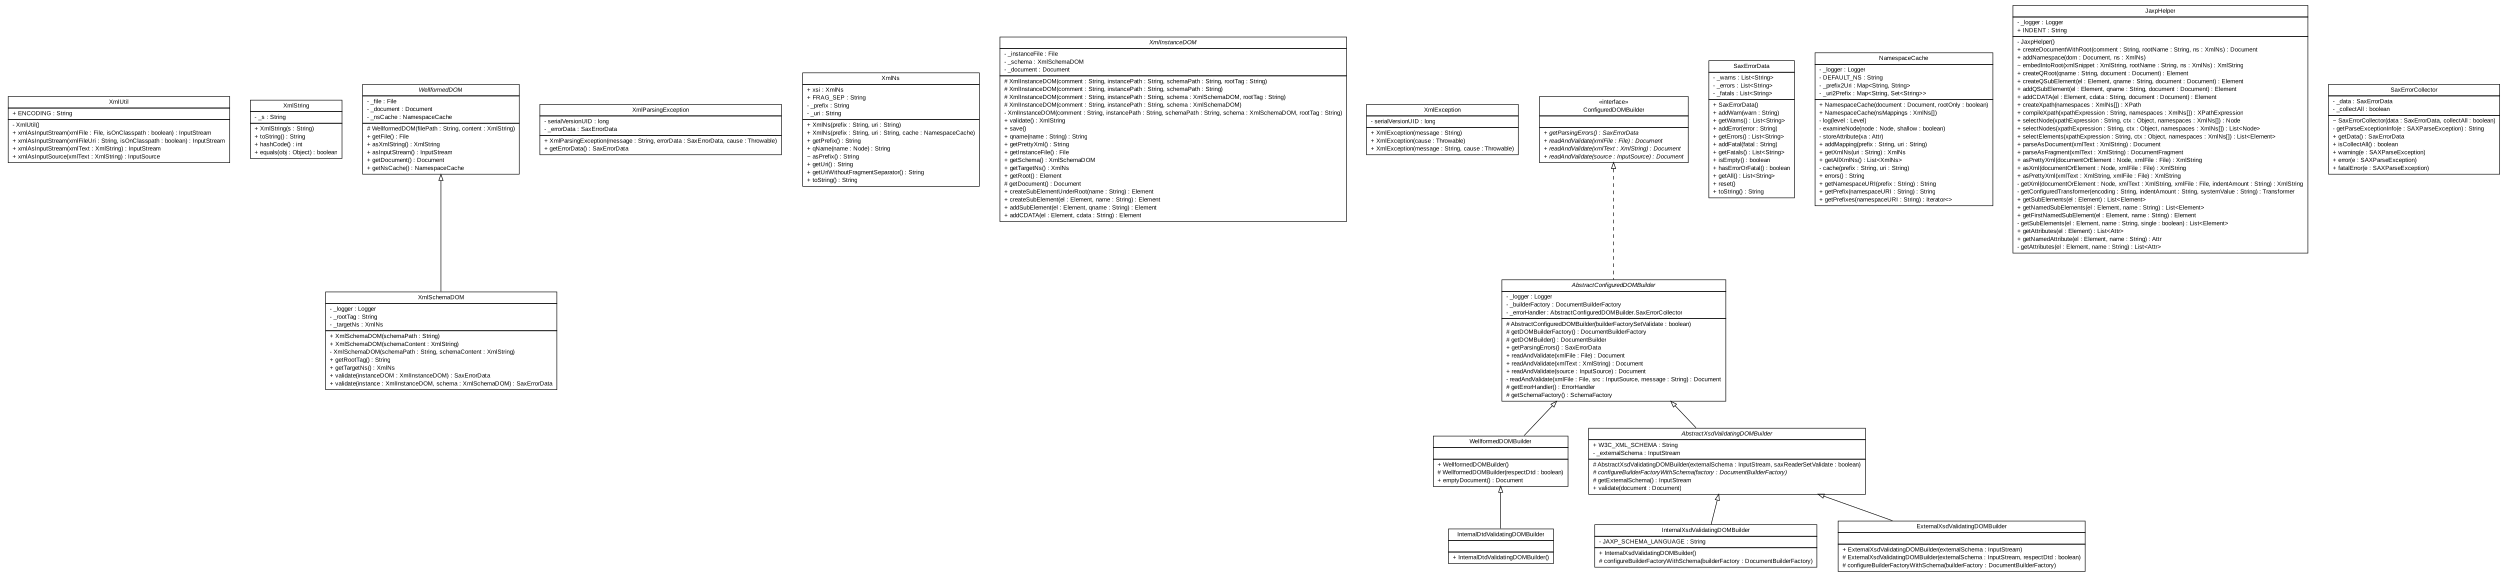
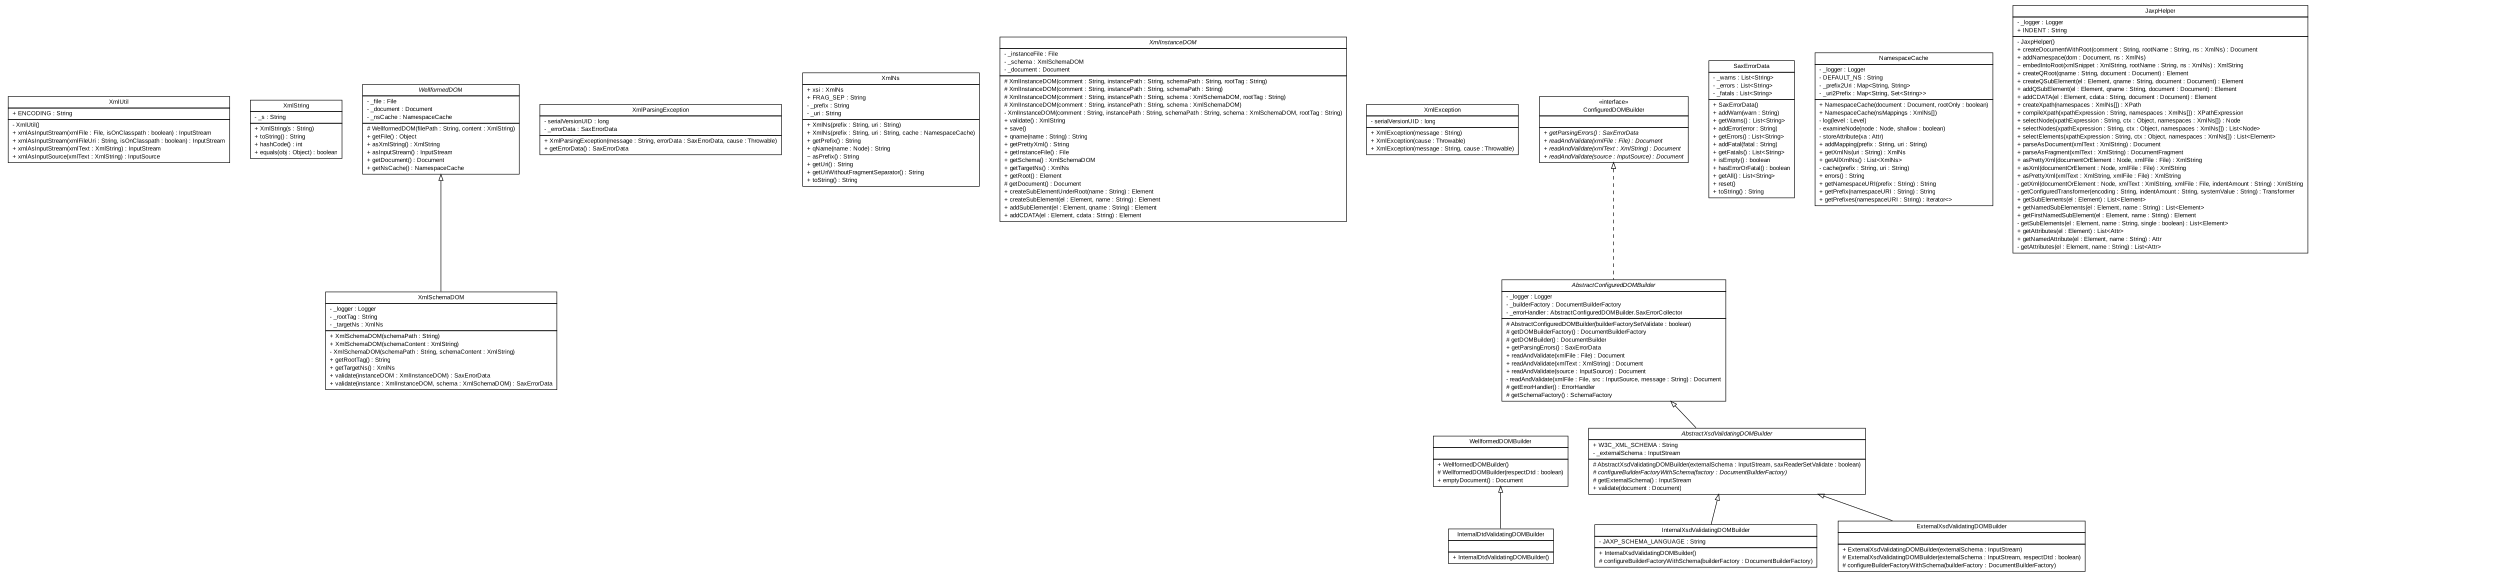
(2414, 129) -> none
(388, 137) -> (392, 137)
(1538, 421) -> none
